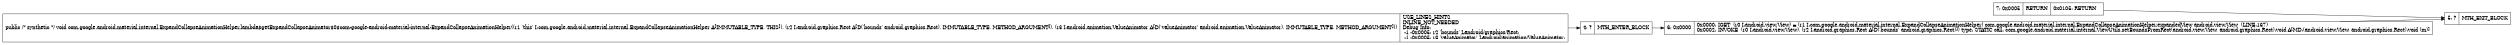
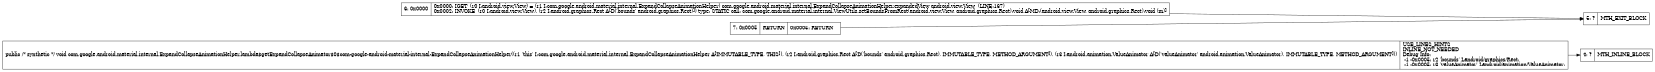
(2077, 9) -> (814, 28)
(1623, 28) -> (1623, 55)
(1656, 28) -> none
